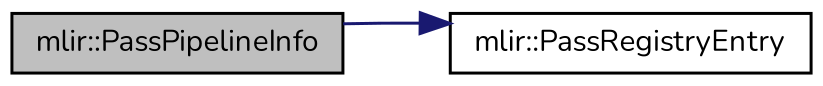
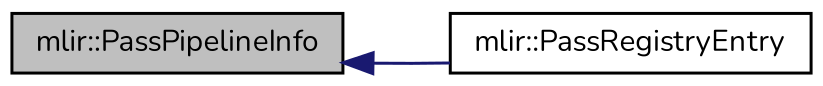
(382, 23) -> (412, 63)
